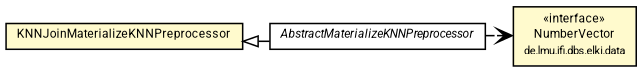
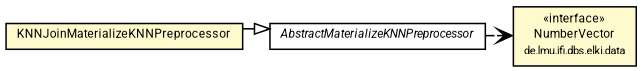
(264, 41) -> (249, 29)
